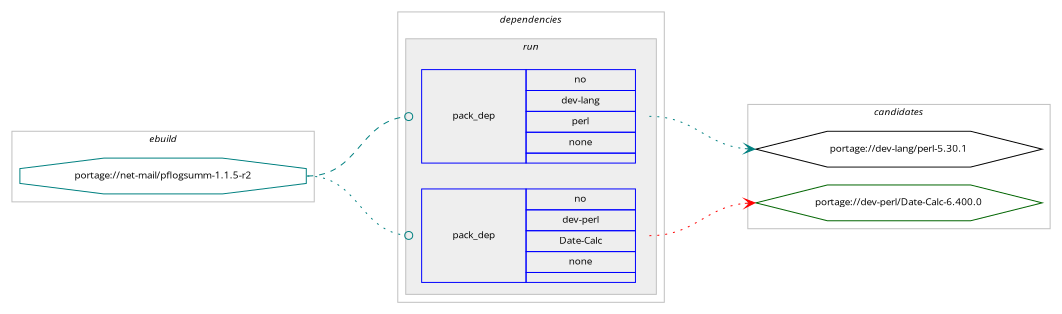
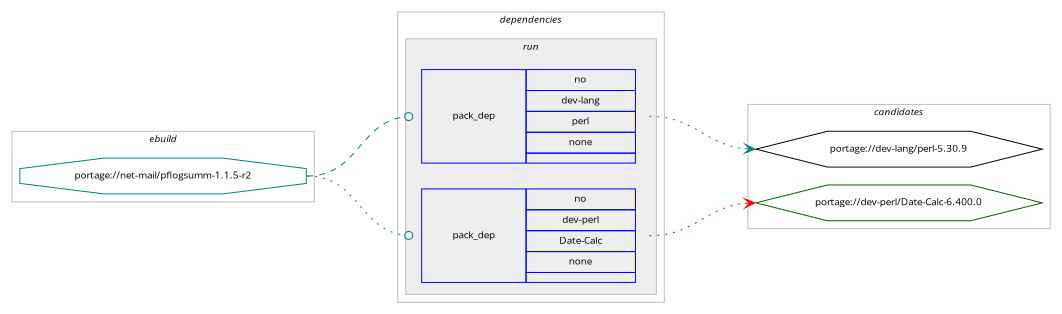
(899, 149) -> (899, 149)
